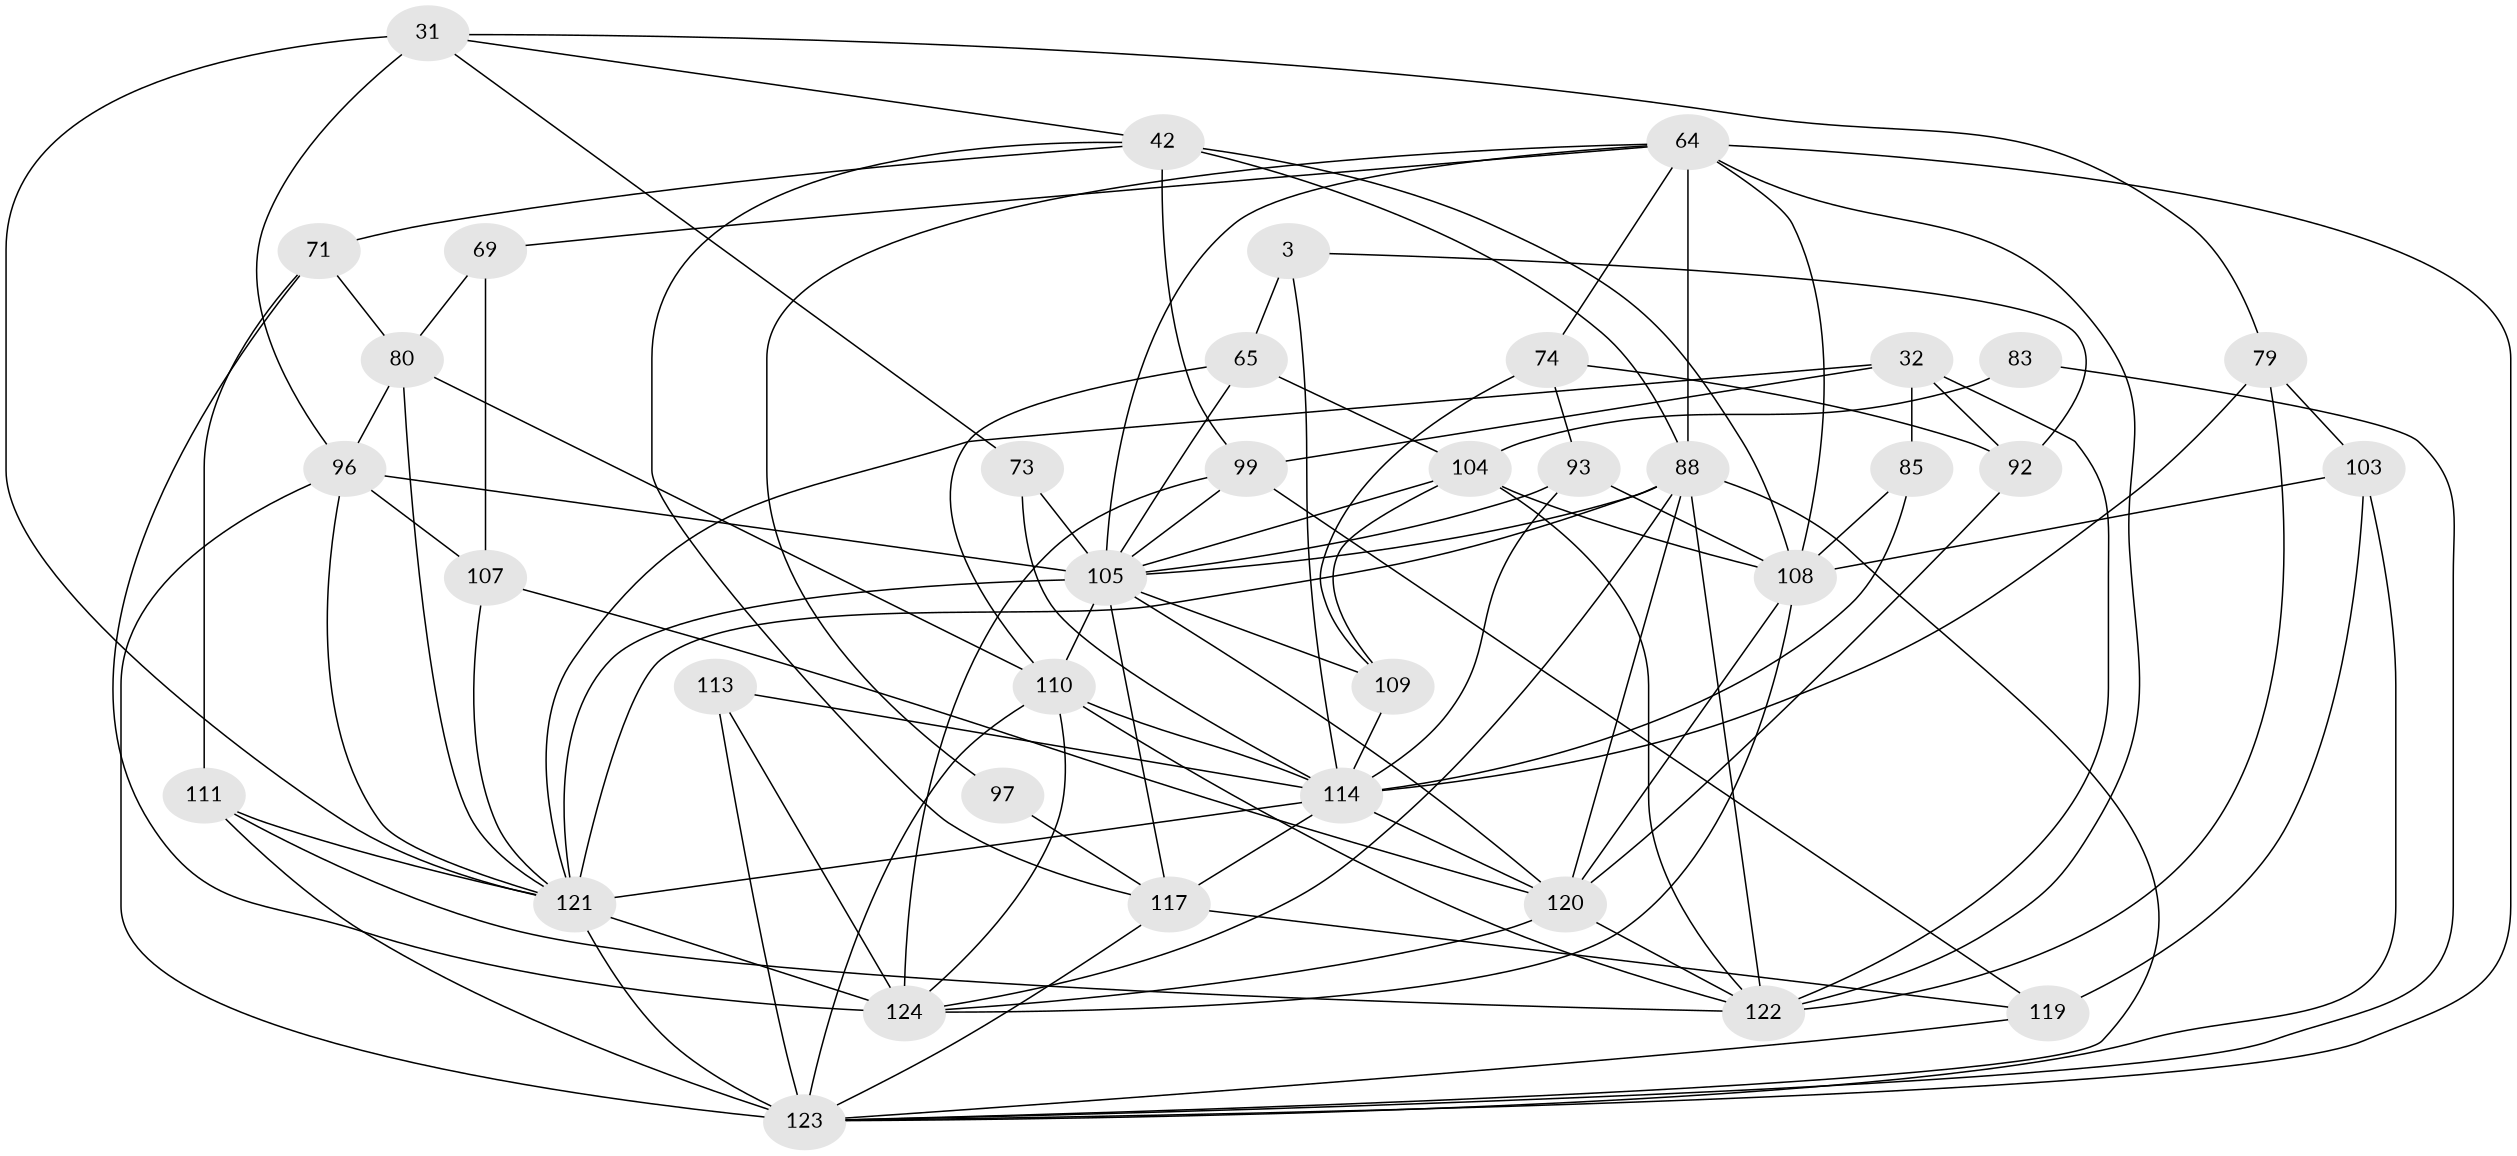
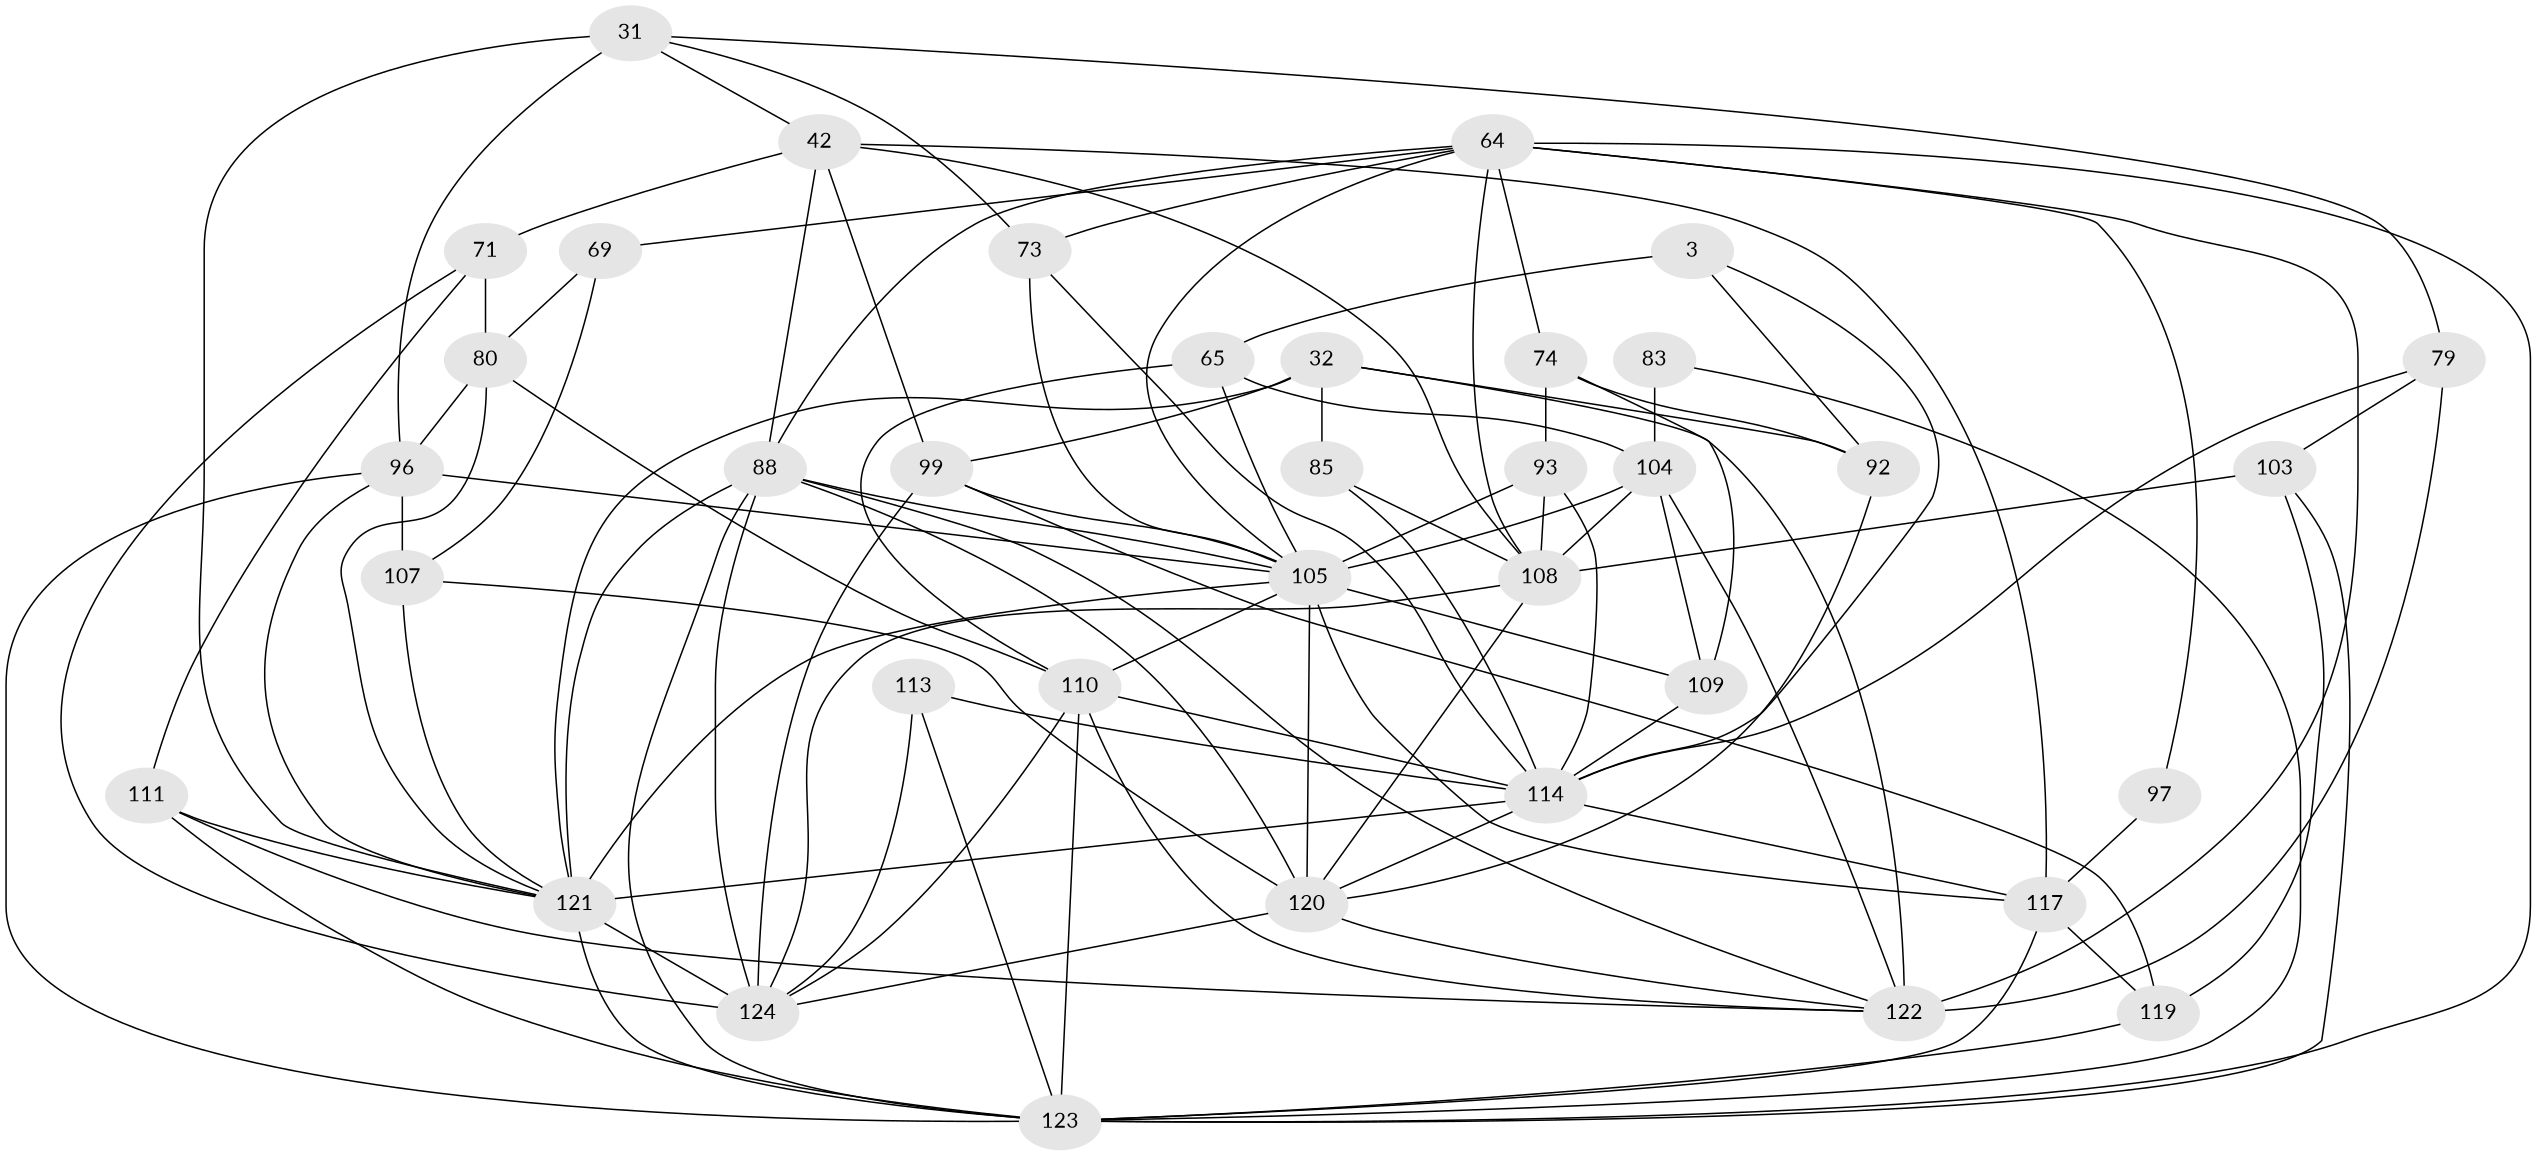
none -> (1258, 188)
